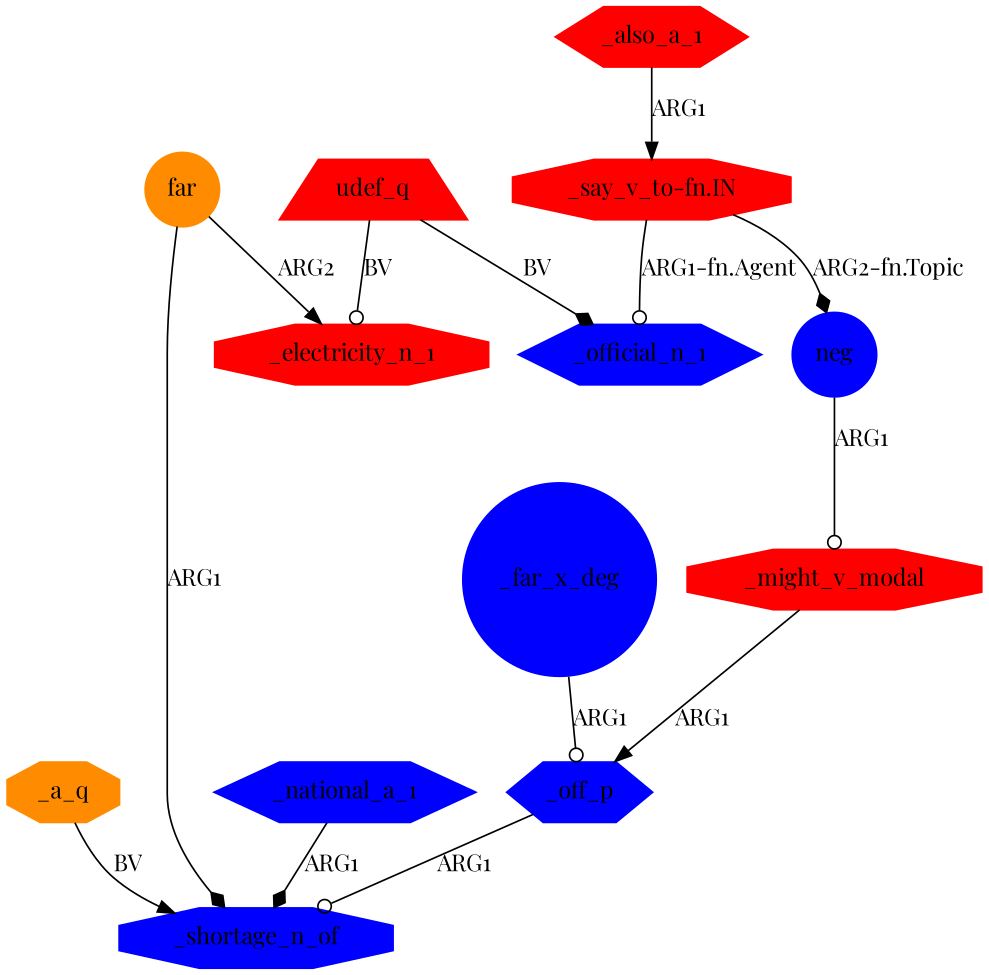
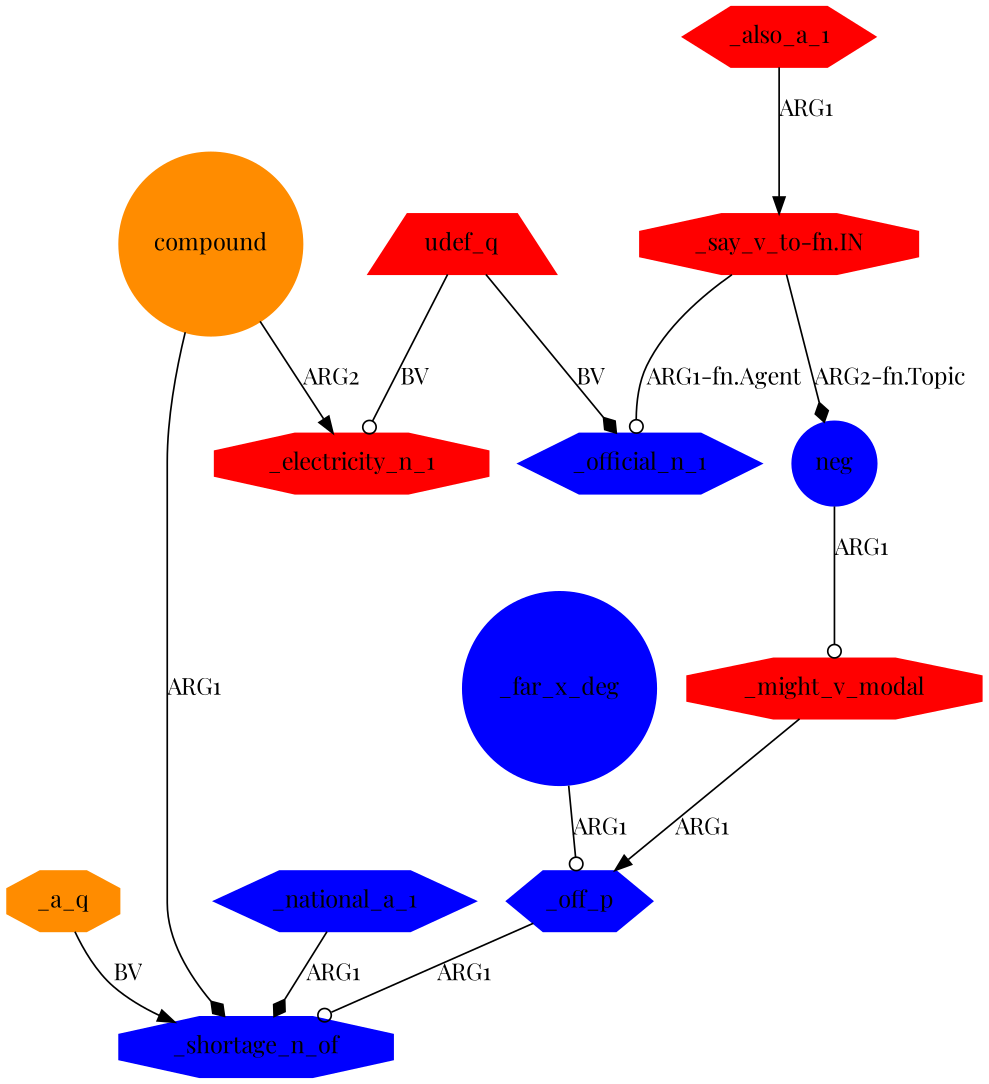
(182, 190) -> (211, 244)
